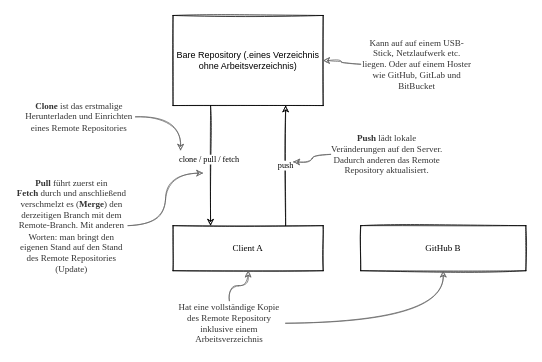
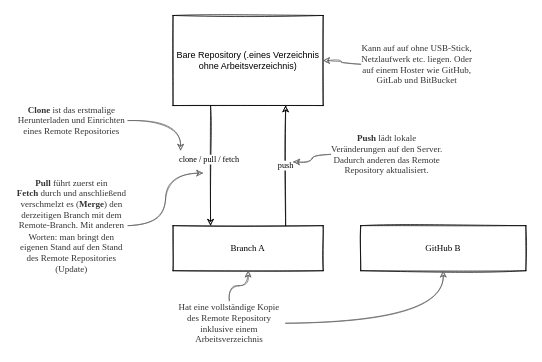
(417, 64) -> (417, 64)
(79, 117) -> (72, 120)
(248, 248) -> (248, 248)
